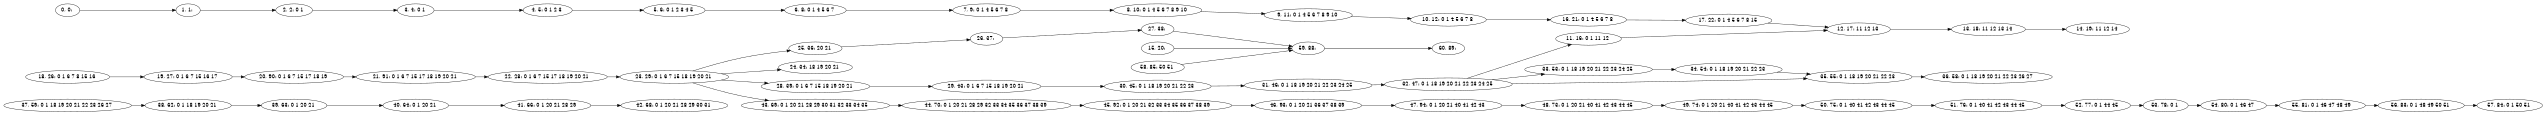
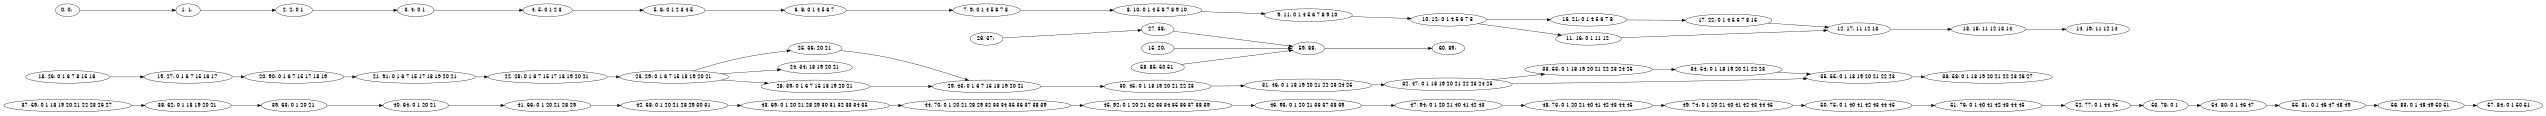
(904, 43) -> (904, 61)
(1518, 62) -> (1518, 29)
(729, 93) -> (733, 105)
